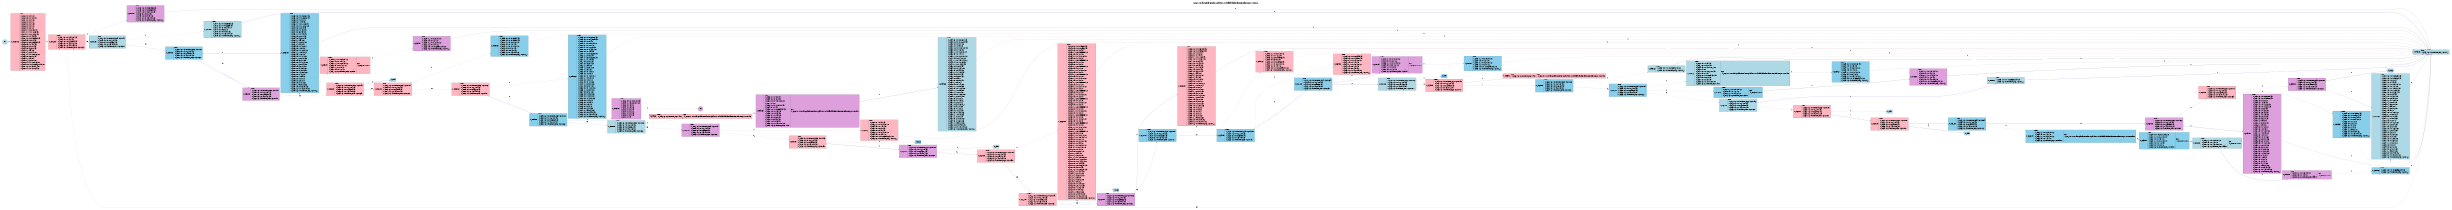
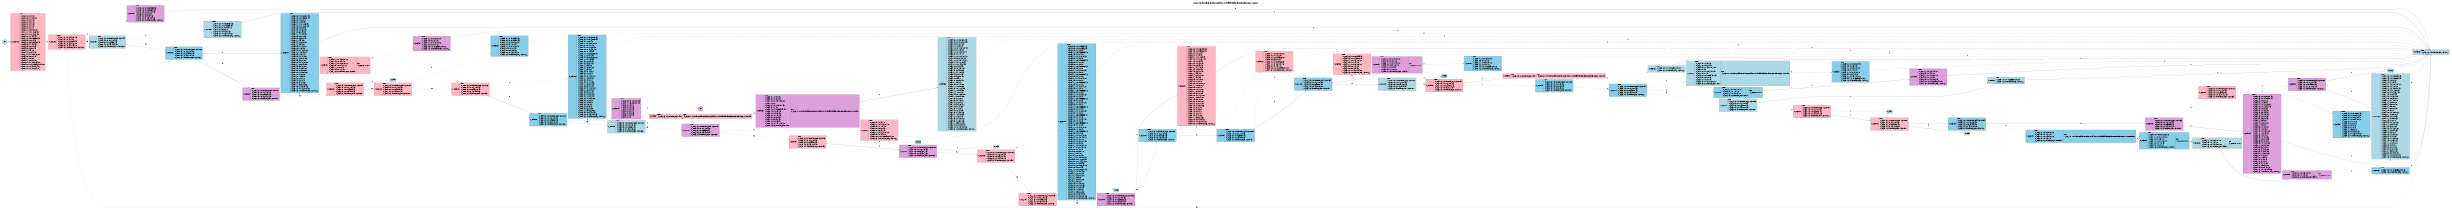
(1077, 122) -> (1077, 122)
